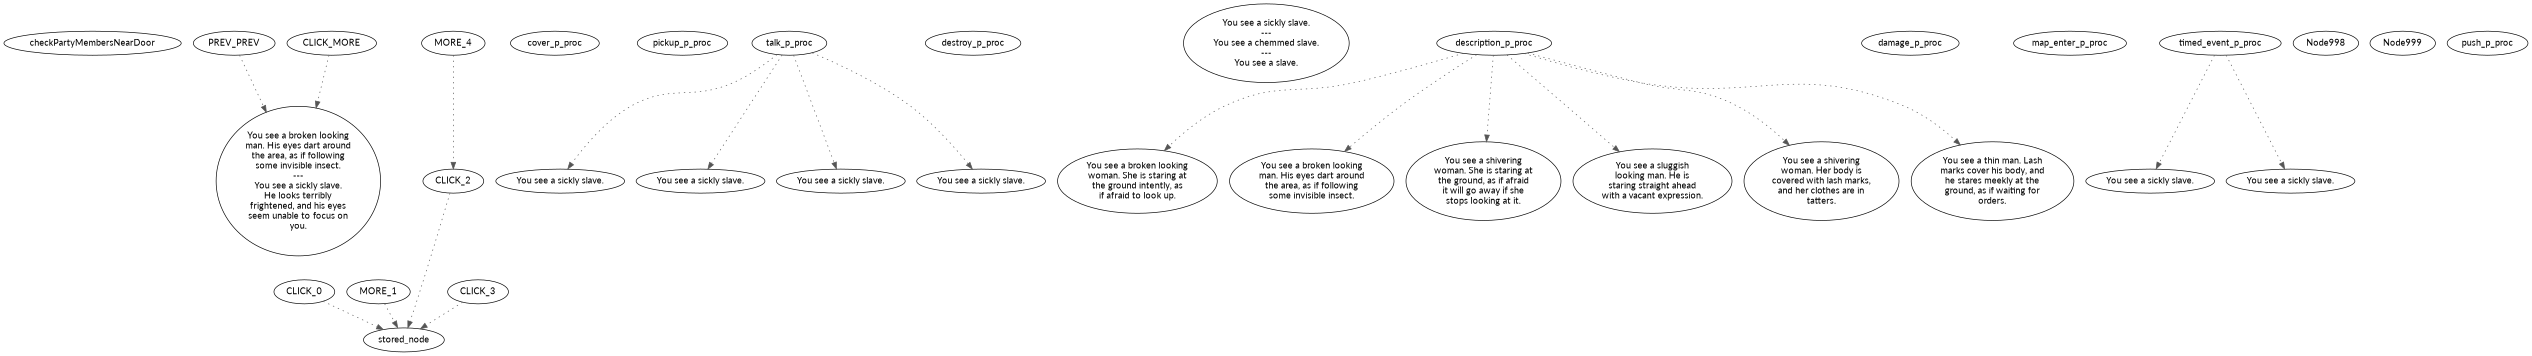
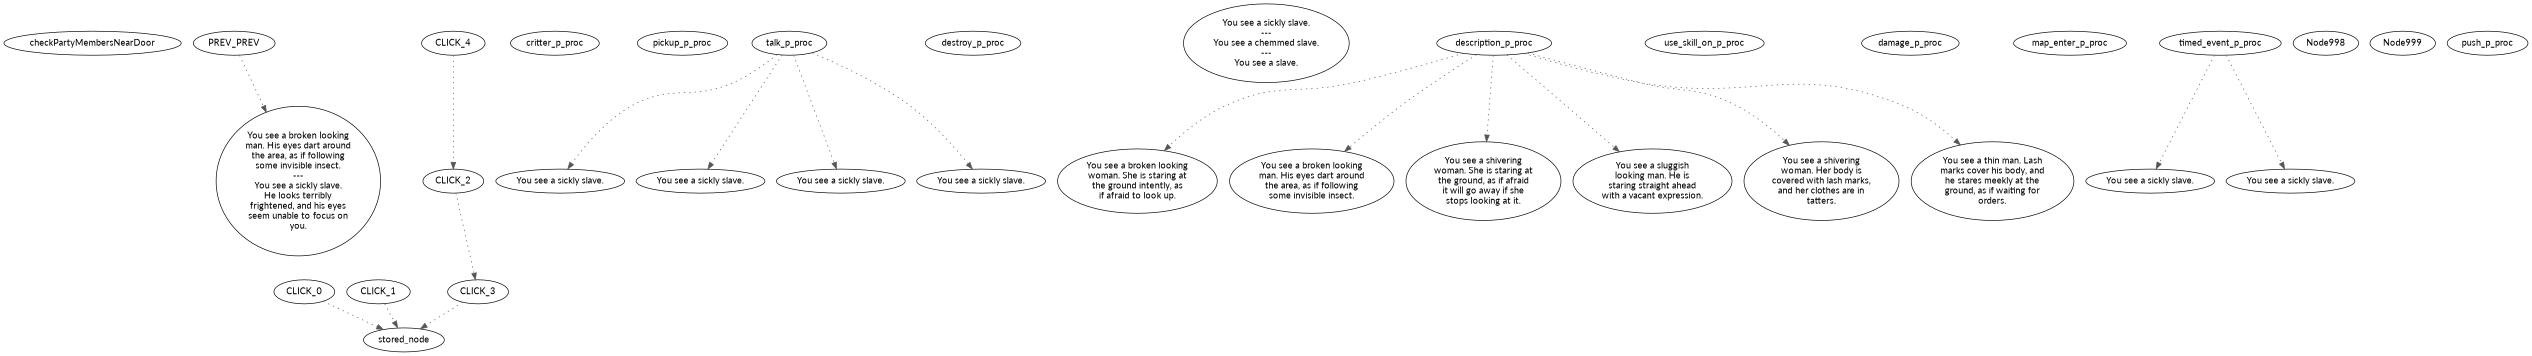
(332, 43) -> none
(453, 43) -> (453, 43)
(555, 43) -> (555, 43)
none -> (1705, 43)
(431, 257) -> (465, 233)
(379, 292) -> (379, 292)
